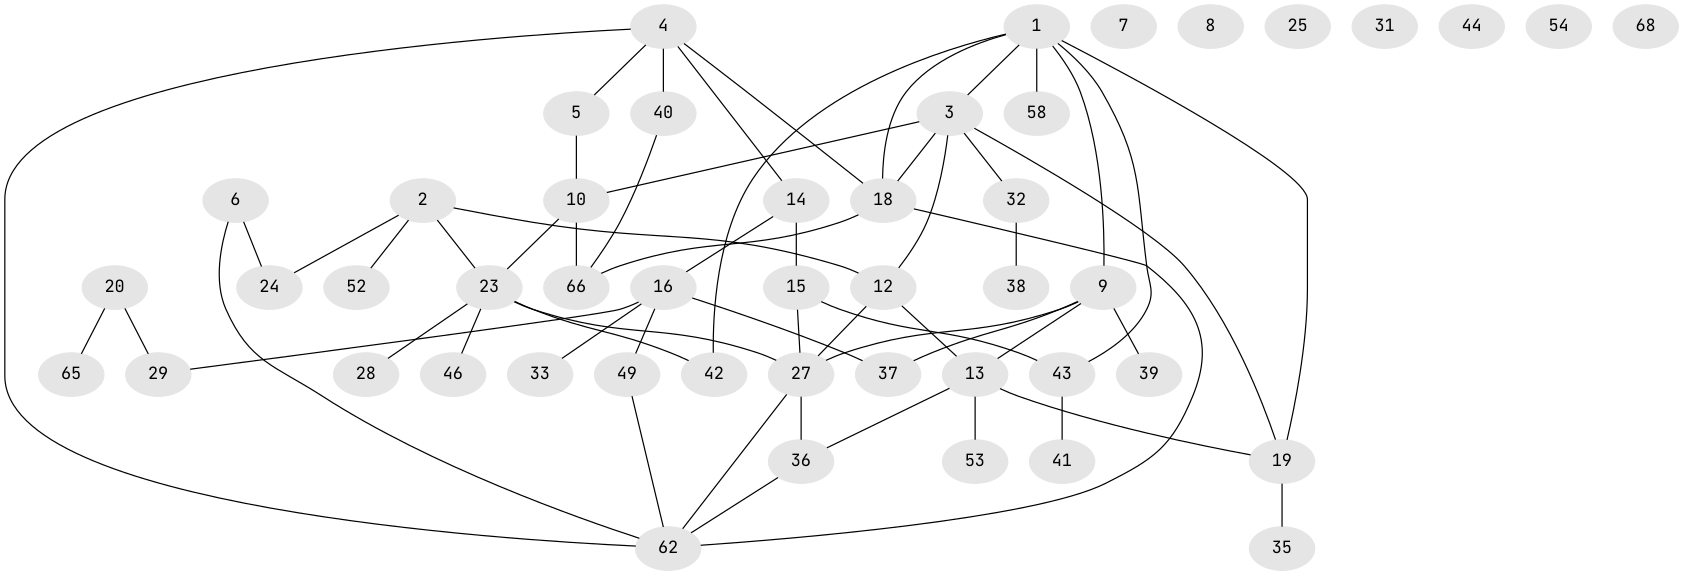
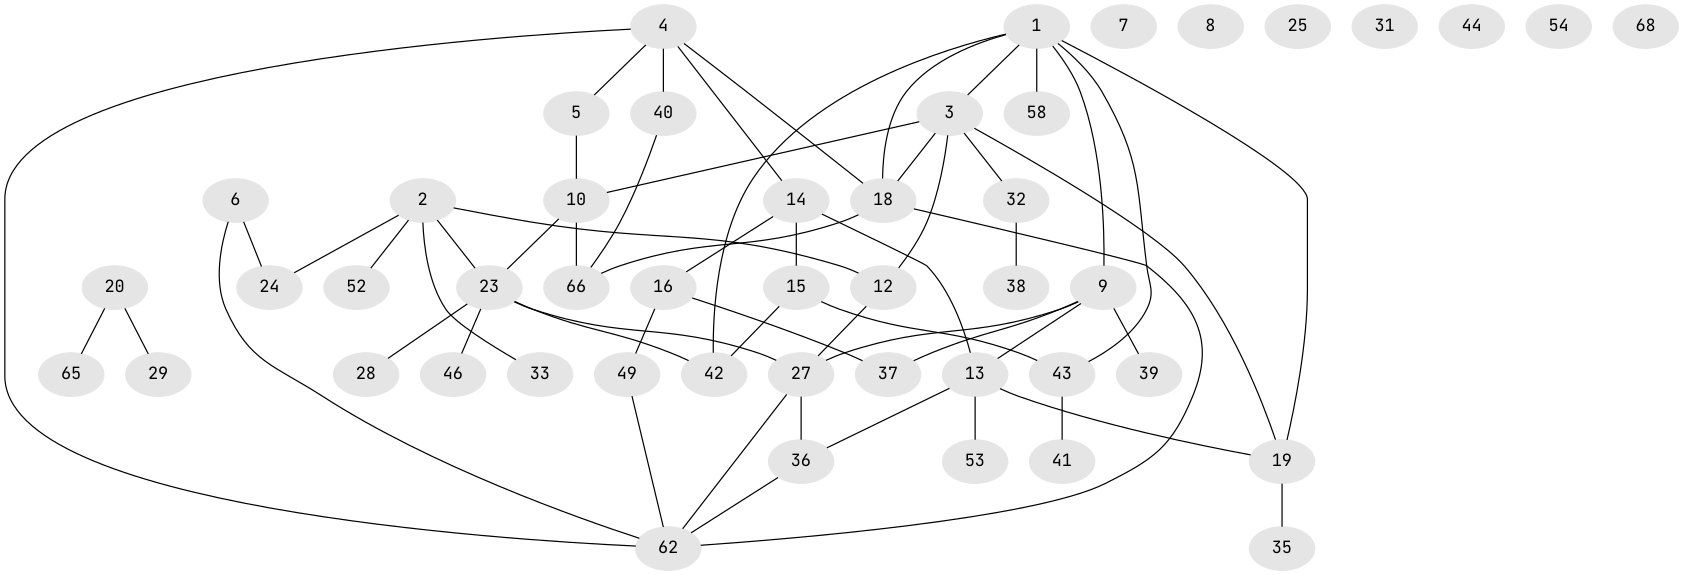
(918, 321) -> (919, 261)
(798, 327) -> (755, 331)
(438, 336) -> none
(594, 337) -> (445, 308)
